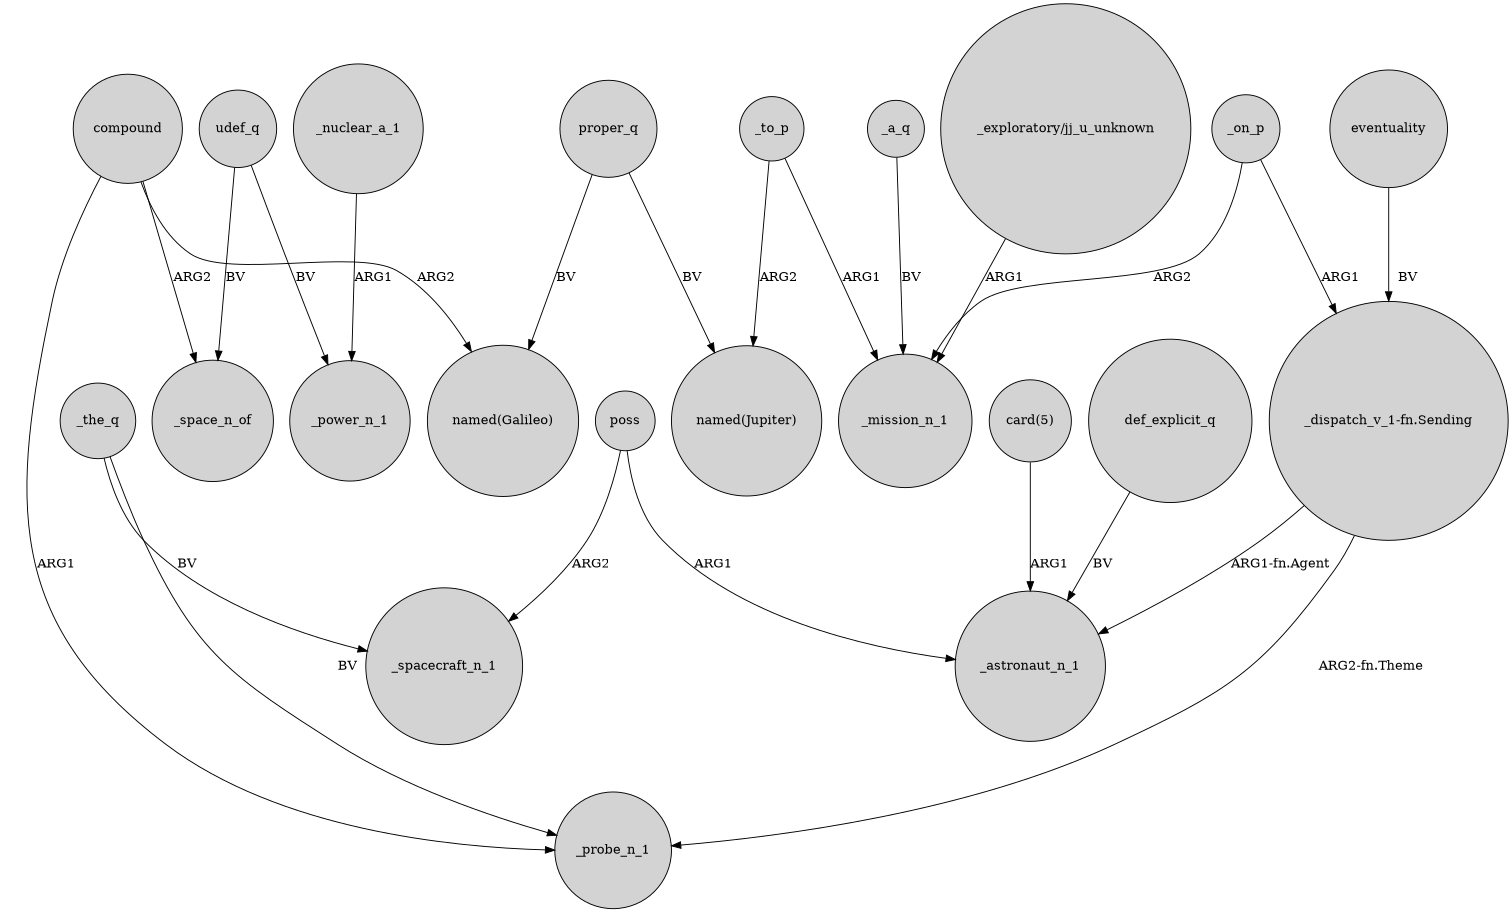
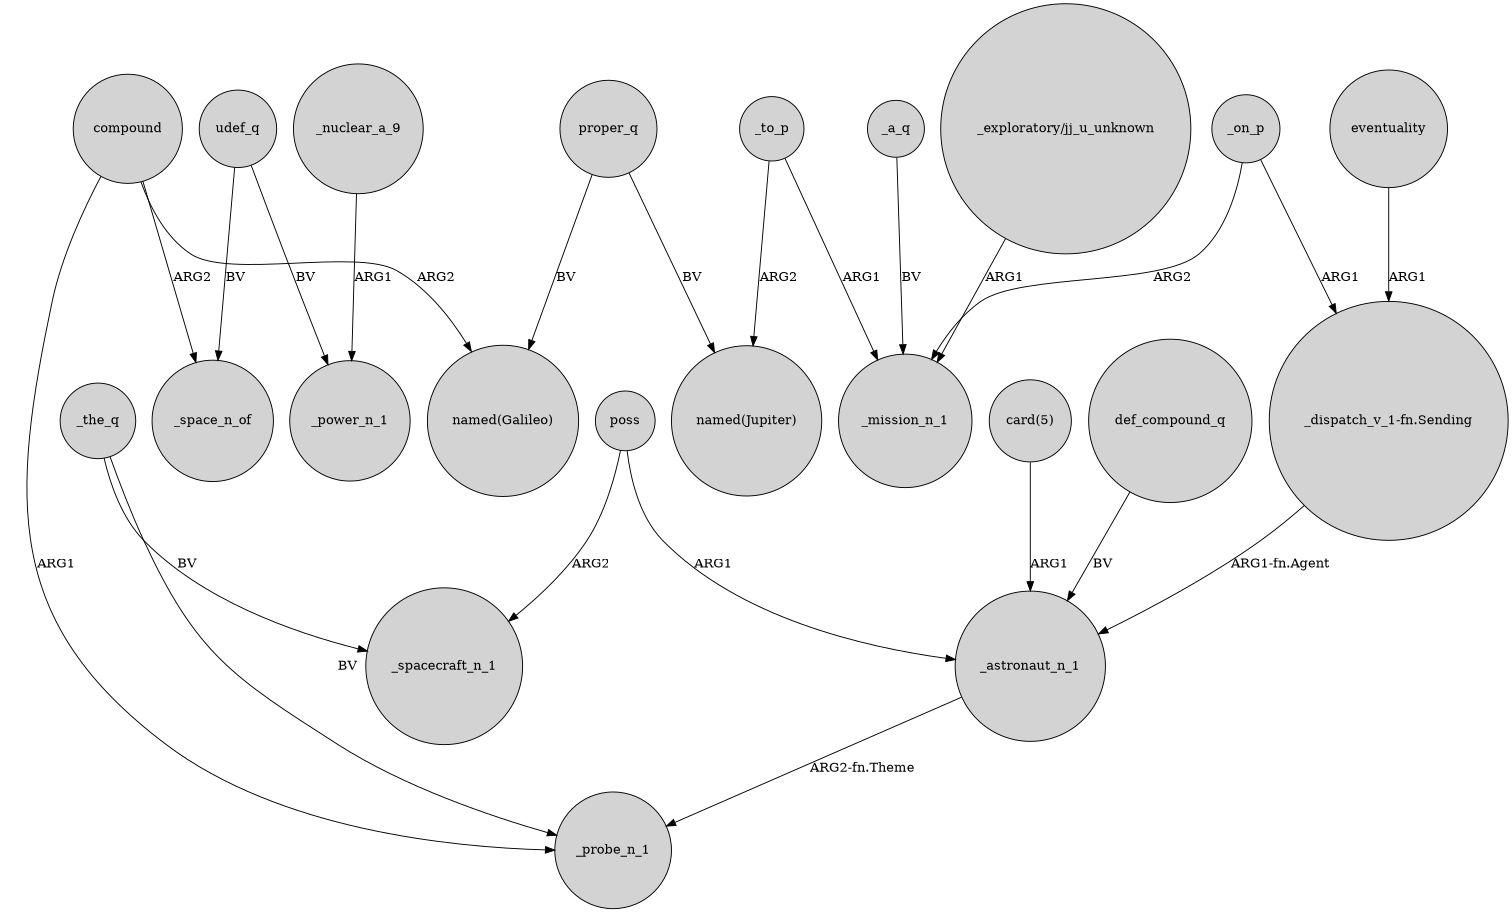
(358, 129) -> (358, 129)
(1408, 278) -> (1408, 278)
(1170, 421) -> (1170, 421)
(1058, 768) -> (818, 760)
